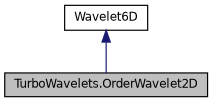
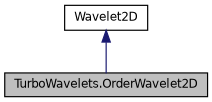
(106, 18) -> (106, 18)
